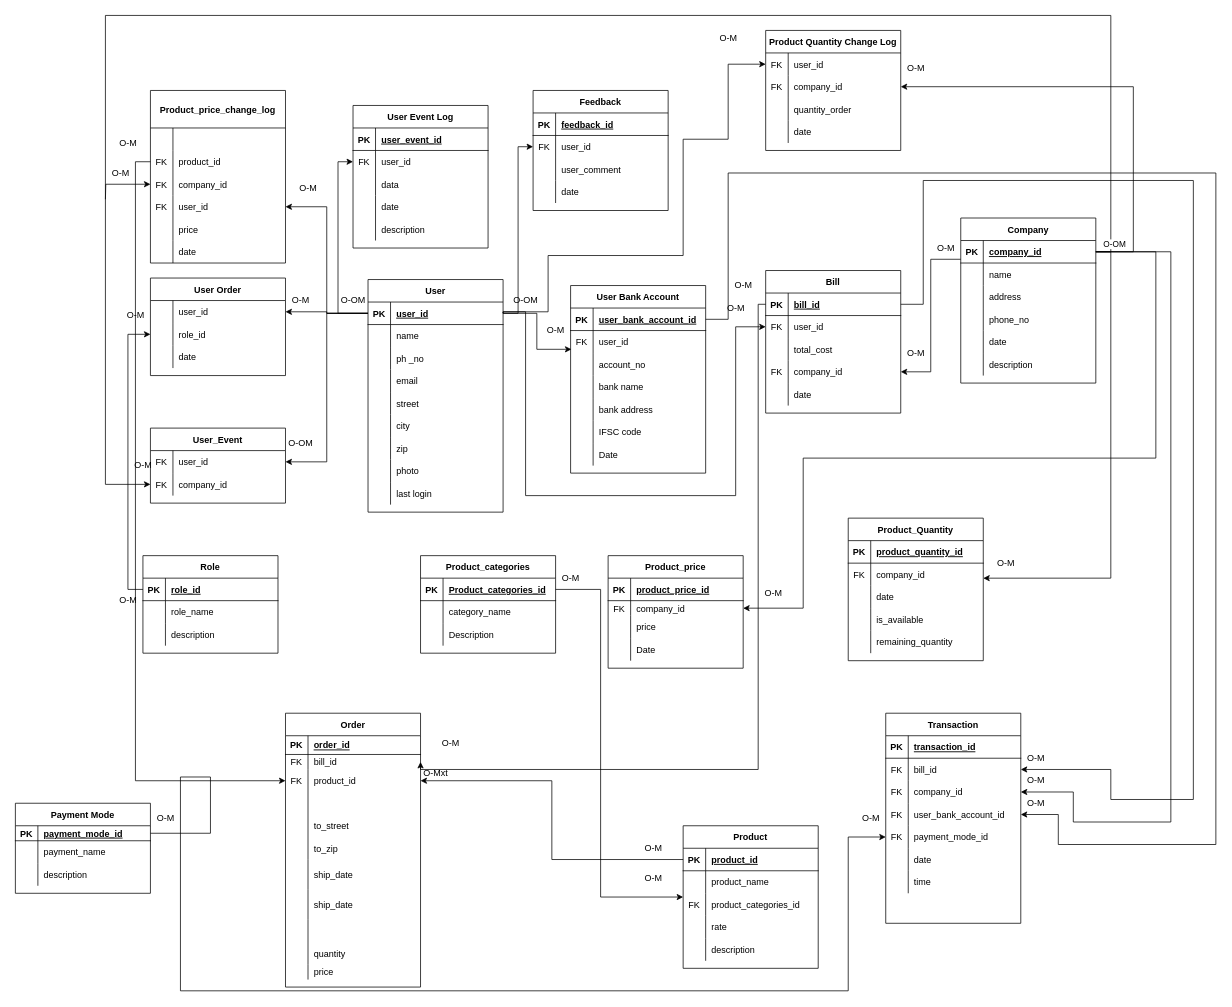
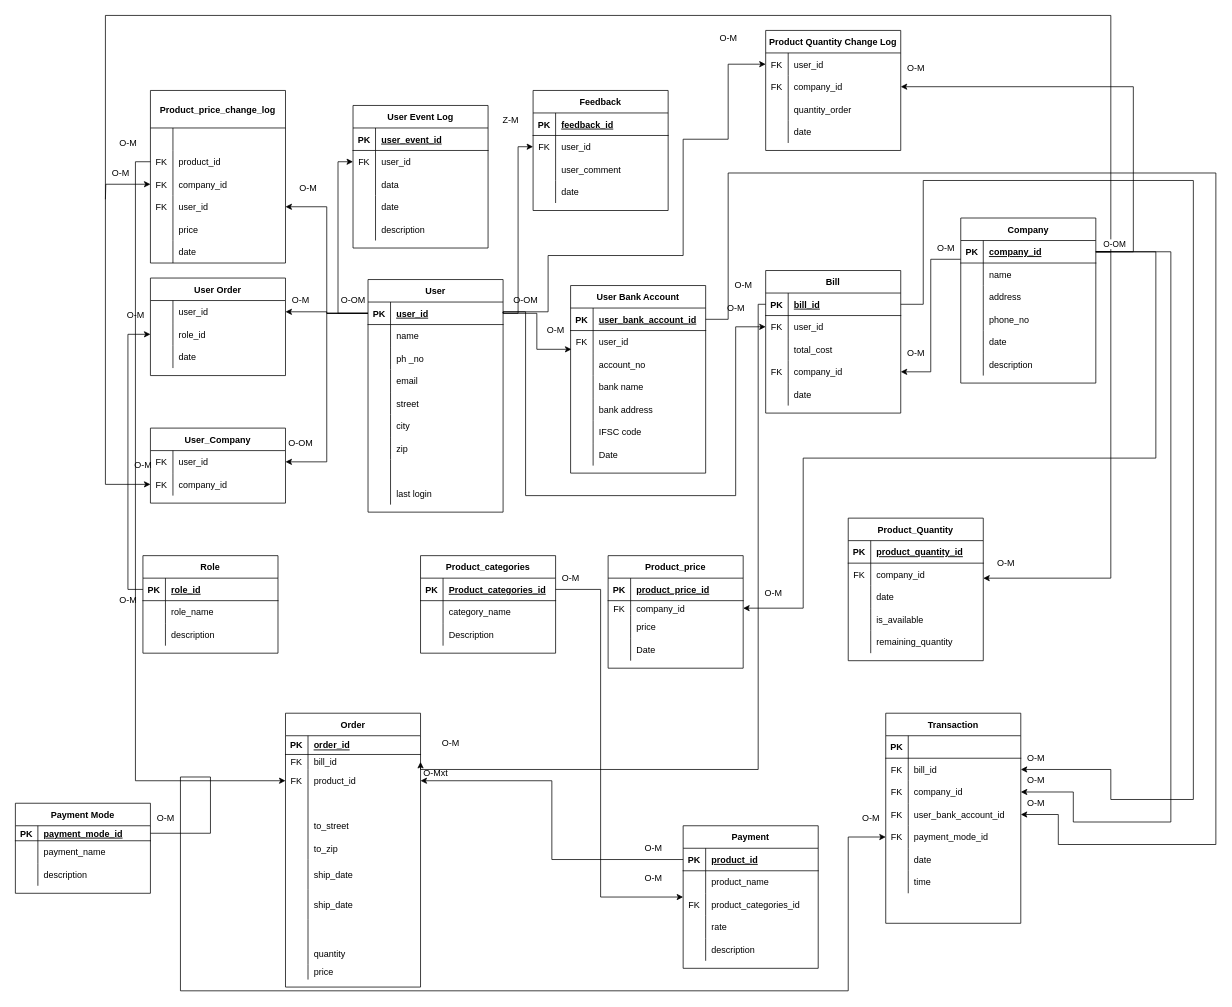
none -> (510, 120)
(218, 440) -> (218, 440)
(447, 471) -> none
(964, 747) -> none
(750, 837) -> (750, 837)
